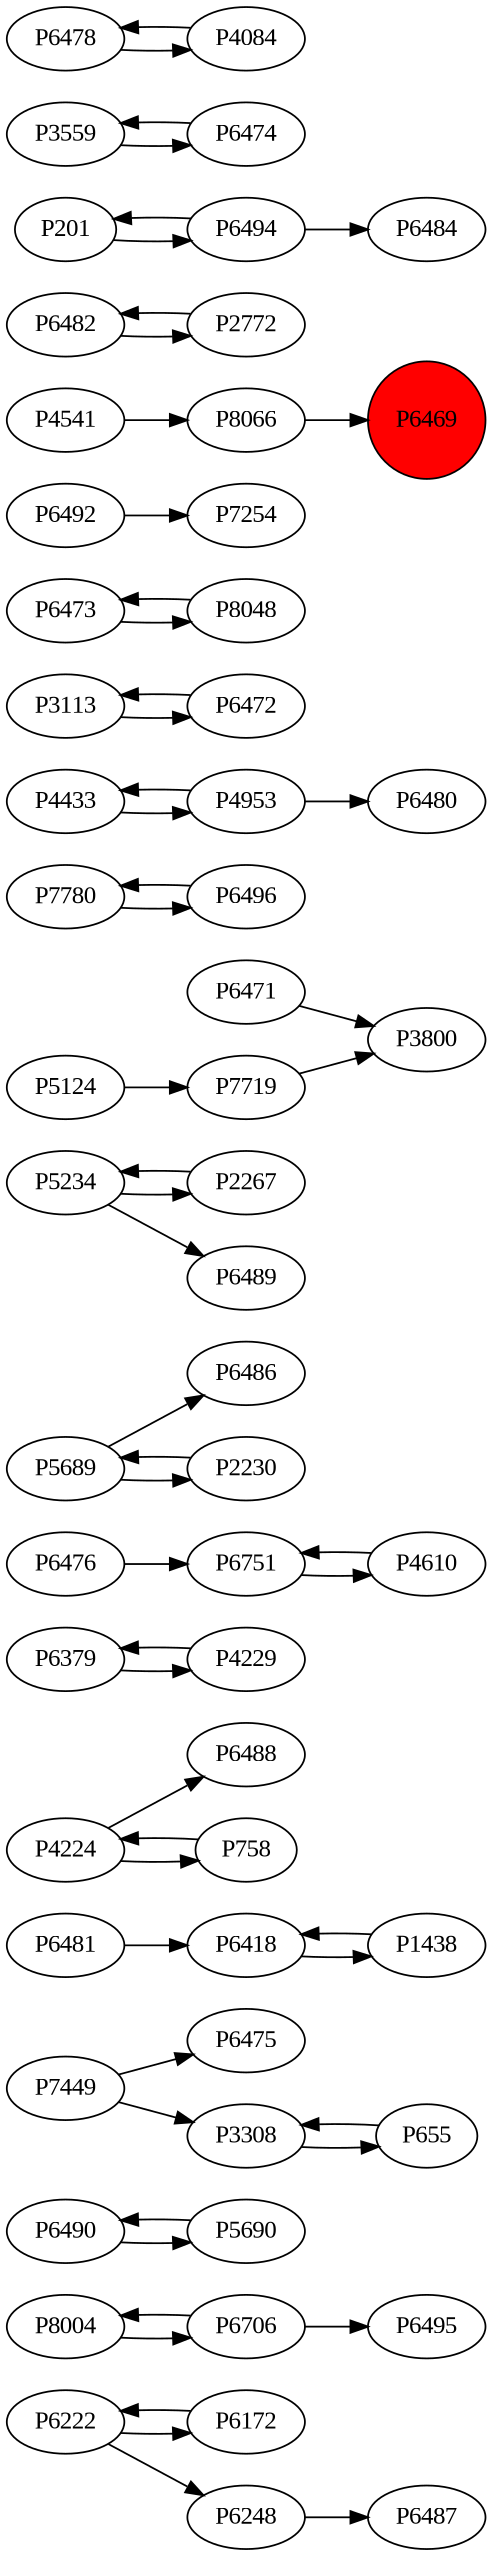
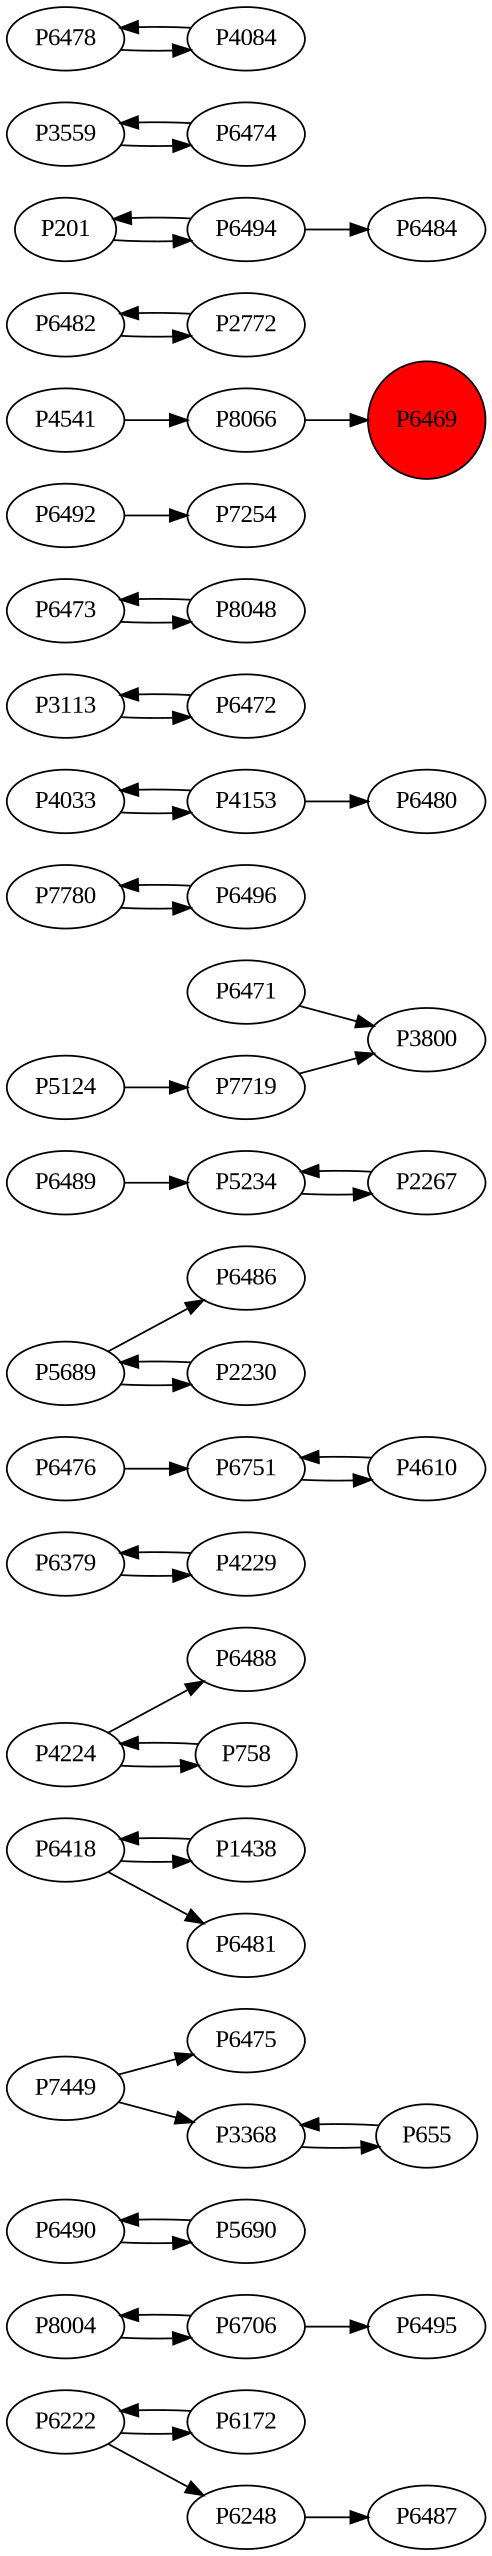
(66, 801) -> (66, 801)
(246, 801) -> (246, 801)
(148, 1226) -> (147, 1183)
(147, 1945) -> (148, 1893)
(246, 2136) -> (246, 2136)
